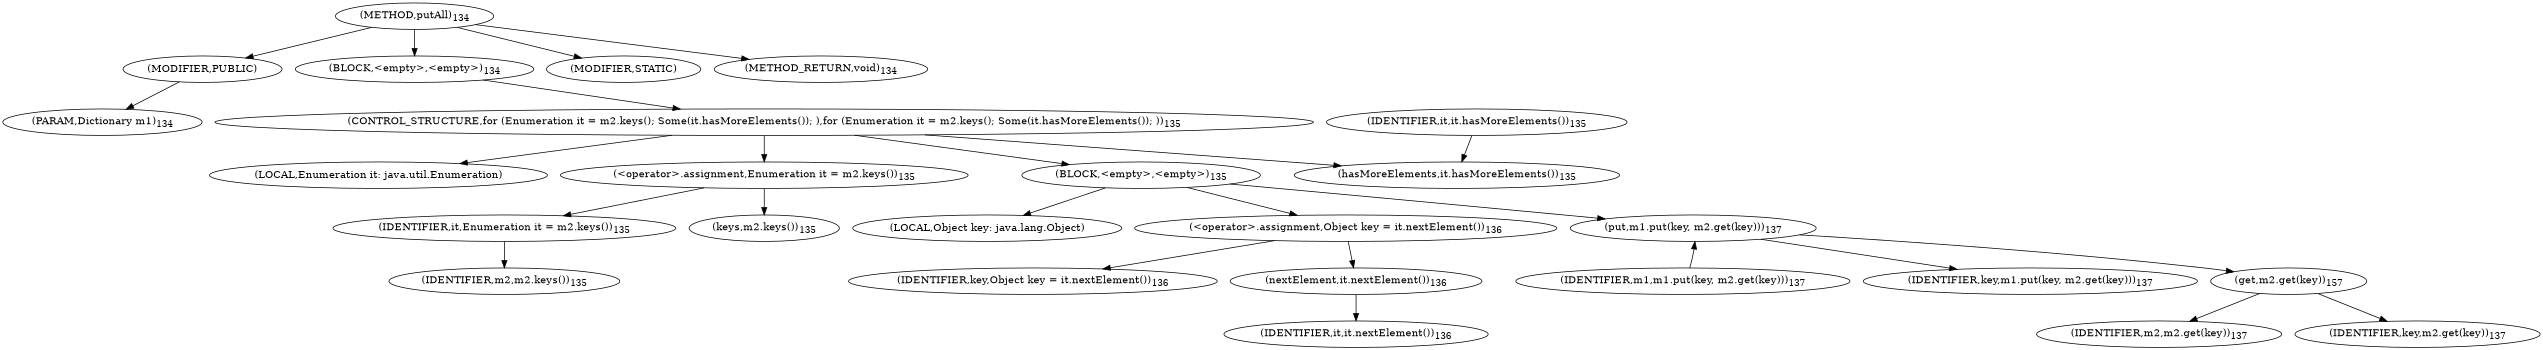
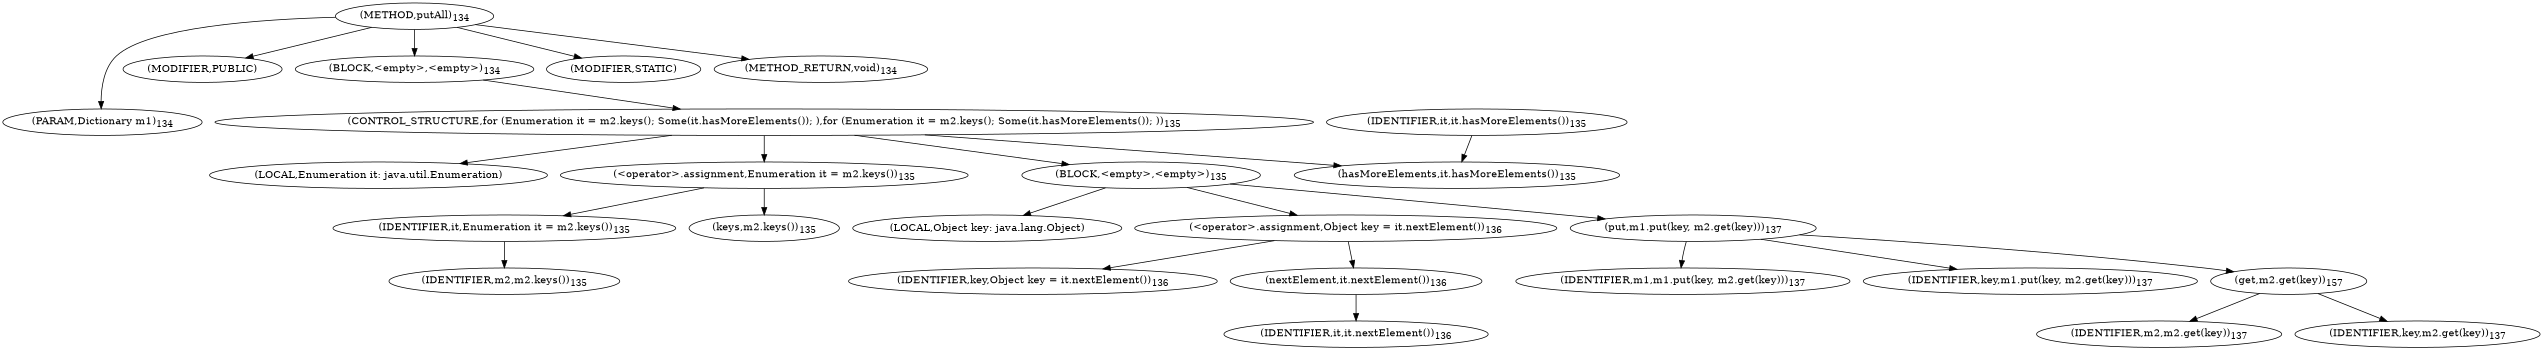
(156, 94) -> (199, 28)
(1692, 259) -> (1684, 251)
